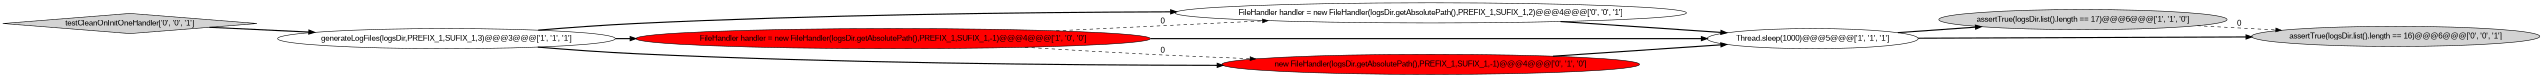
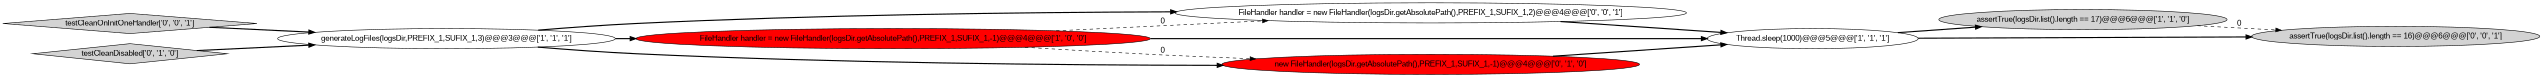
none -> (130, 54)
